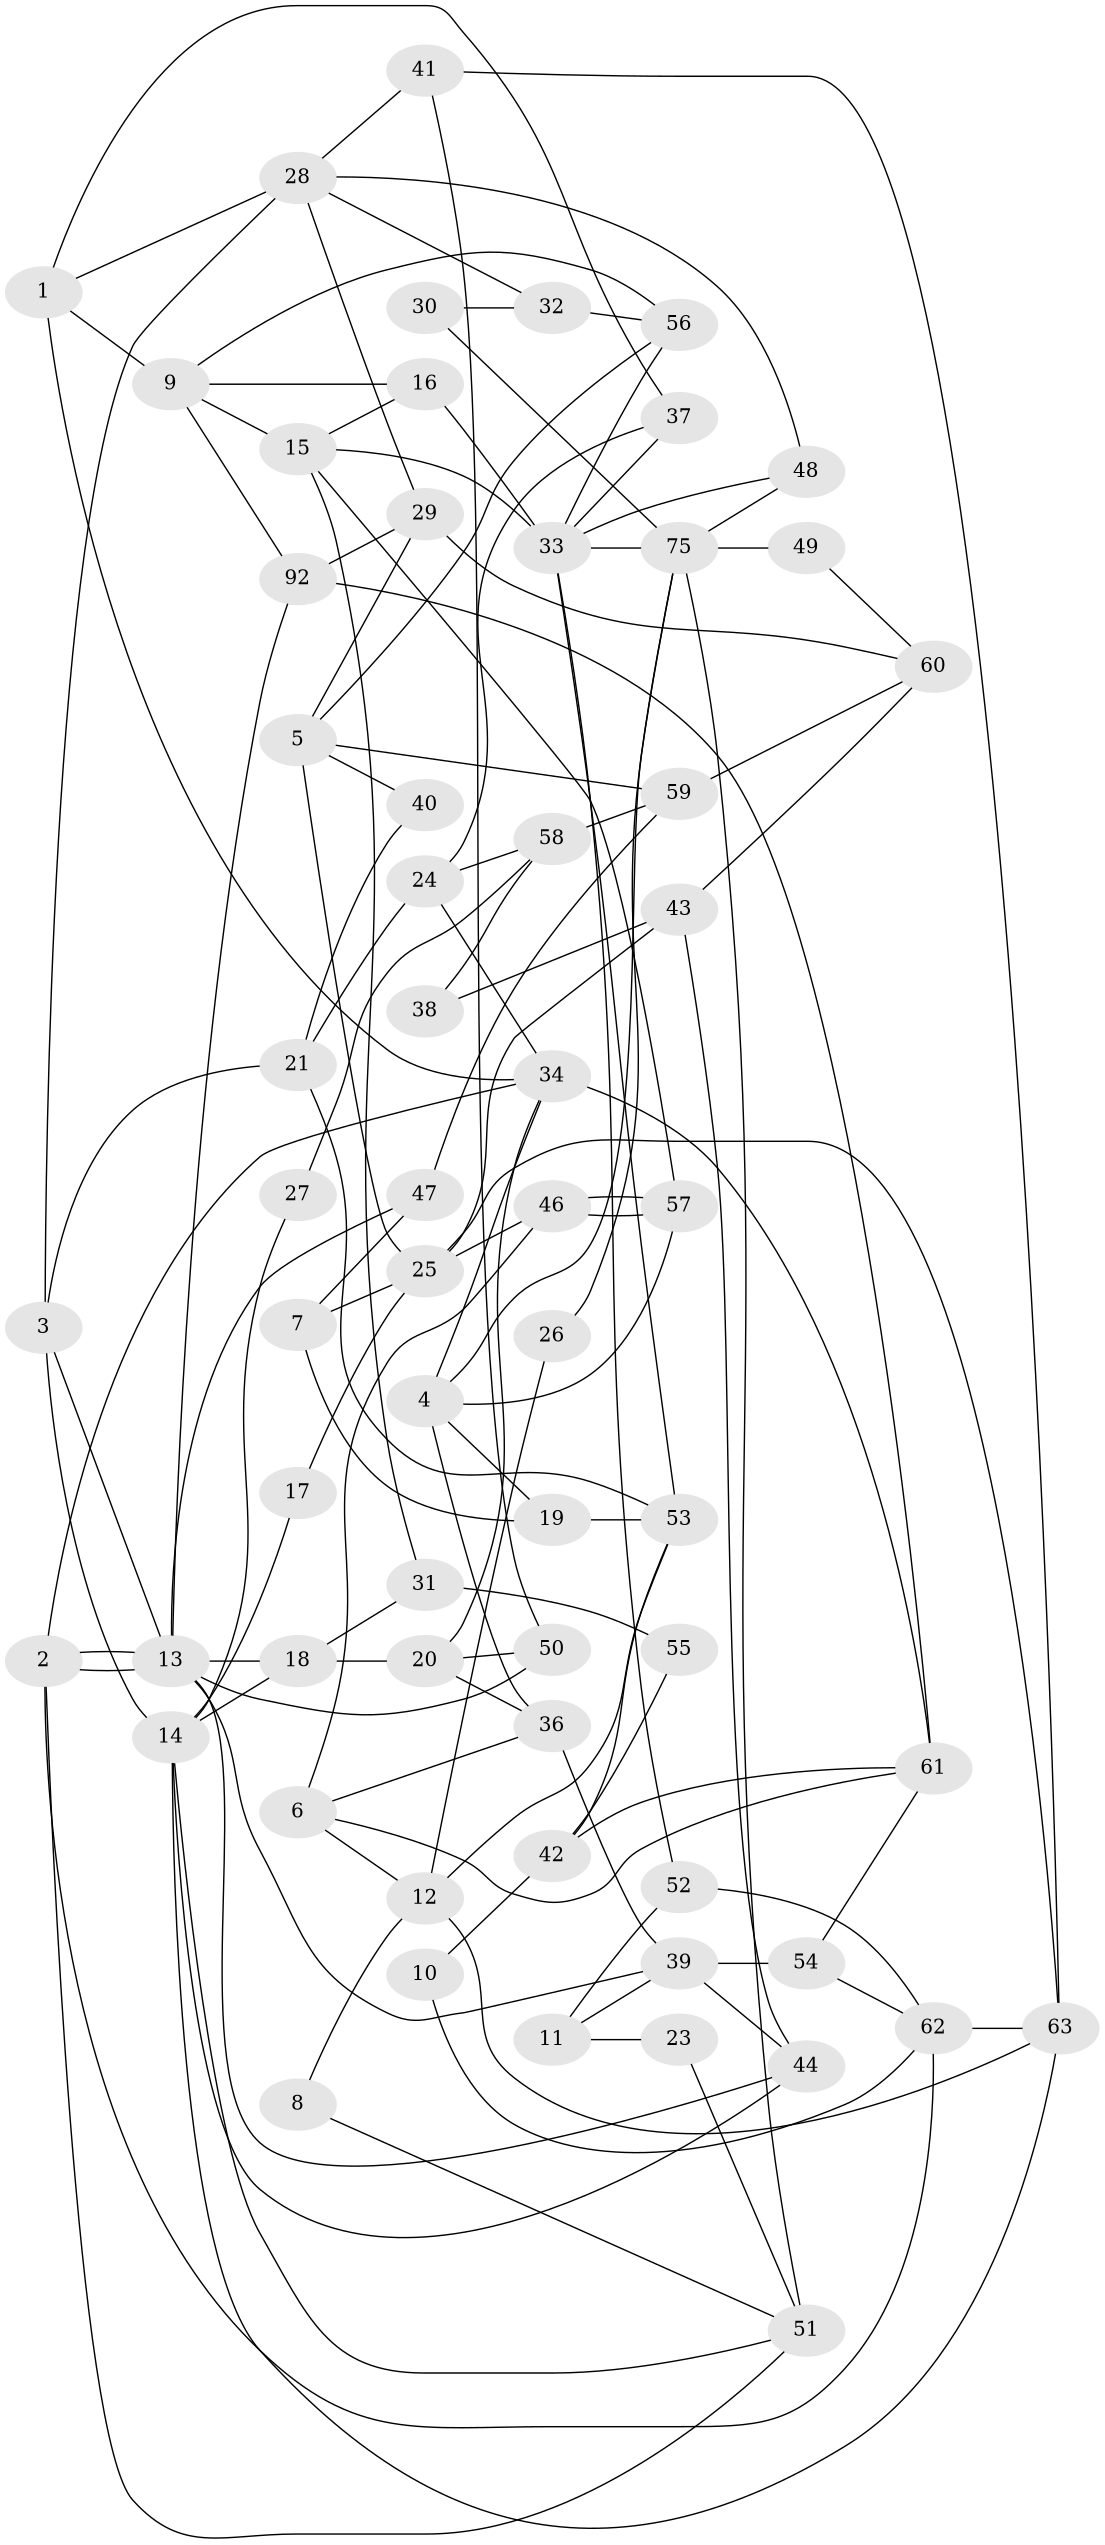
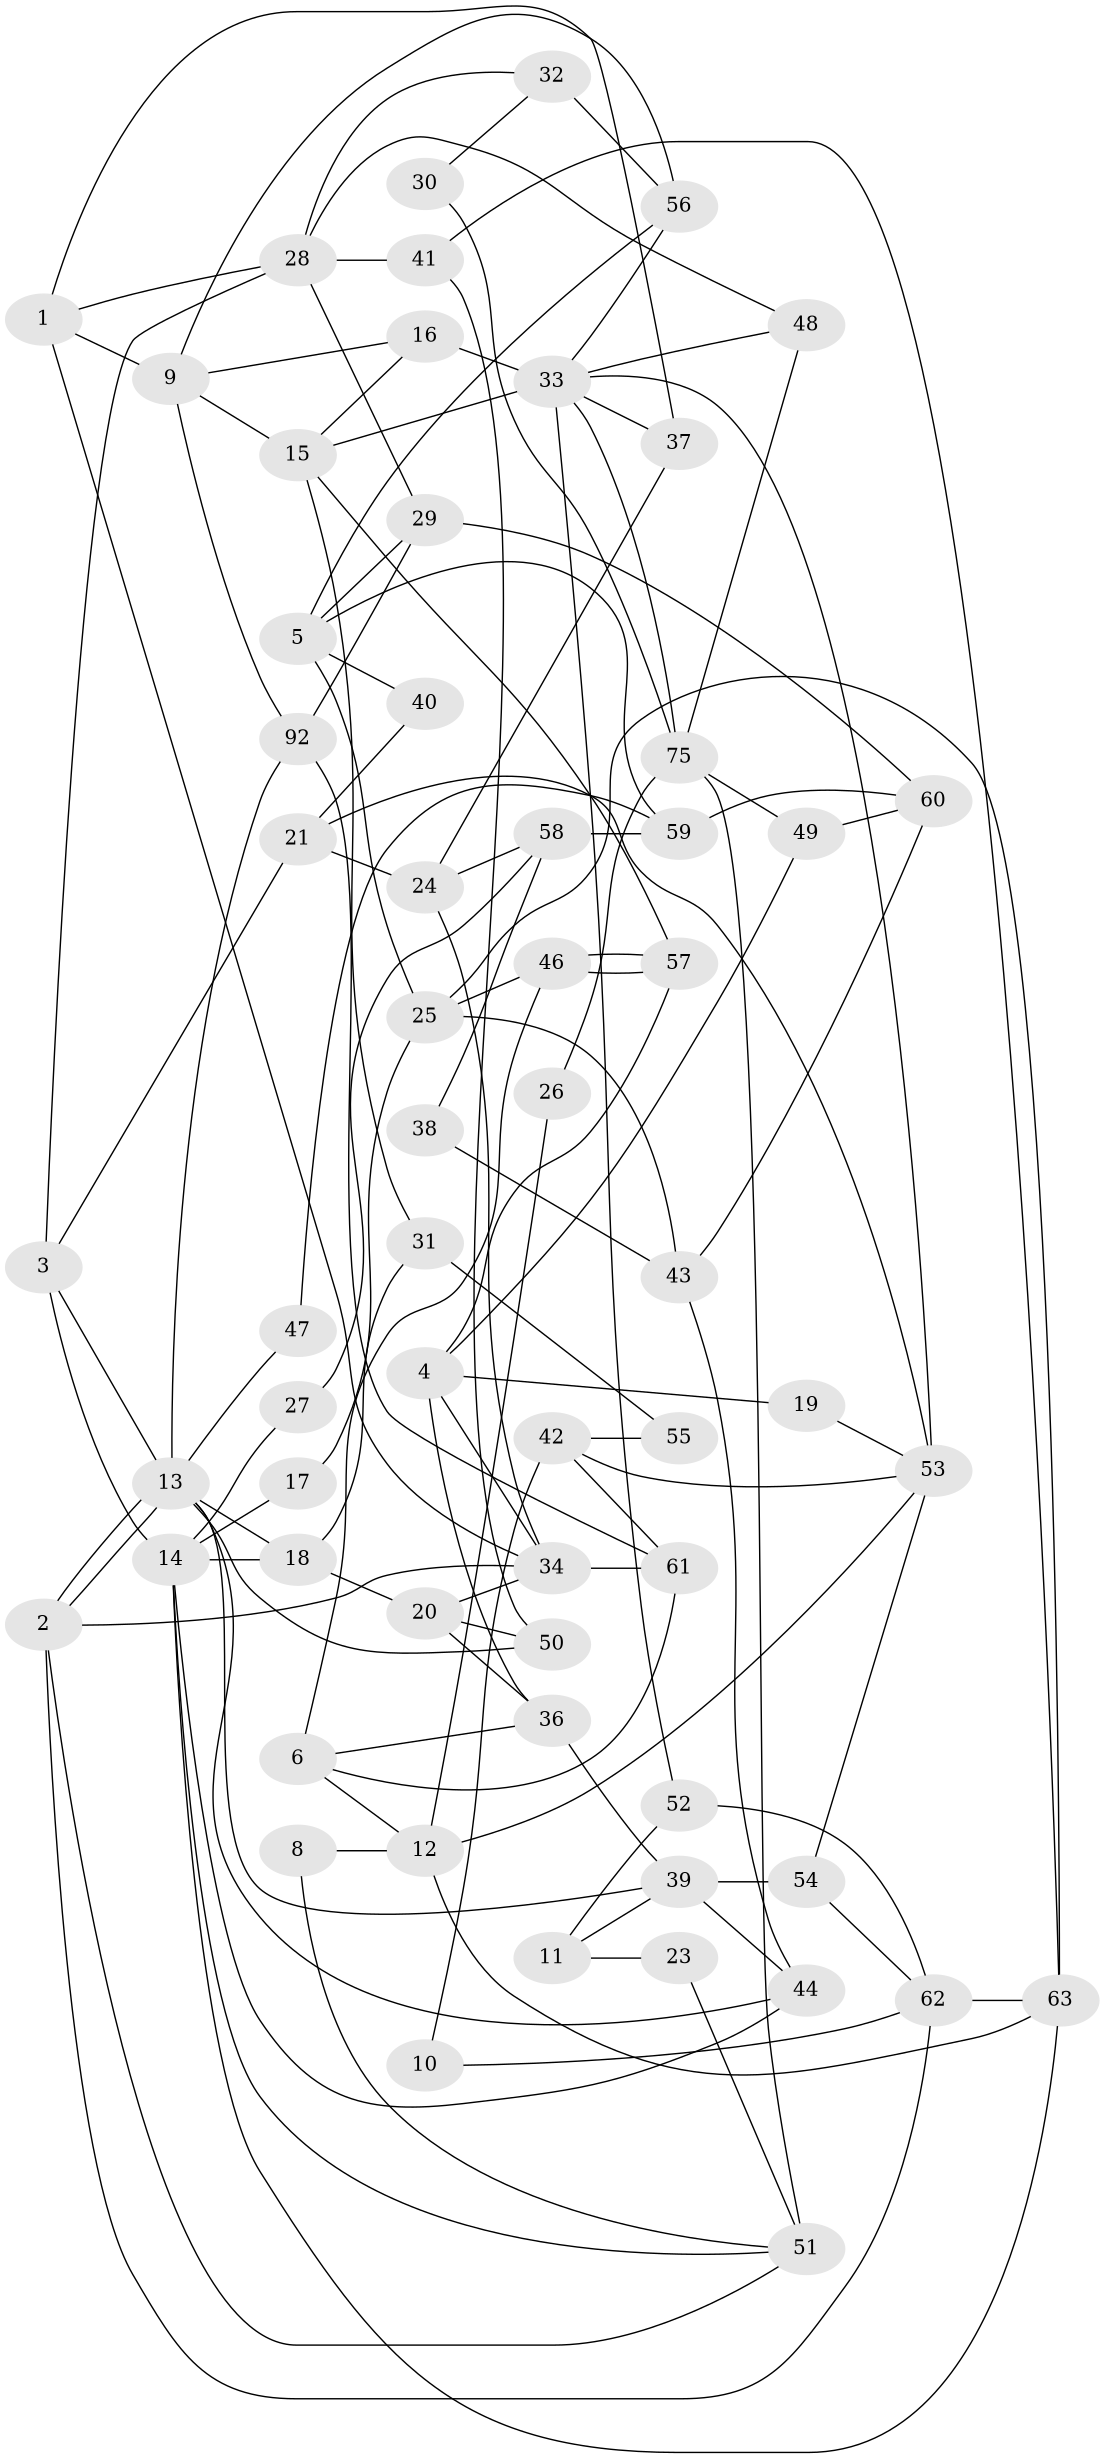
(598, 1227) -> (653, 1109)
(298, 1325) -> none
(870, 1866) -> (870, 1676)
